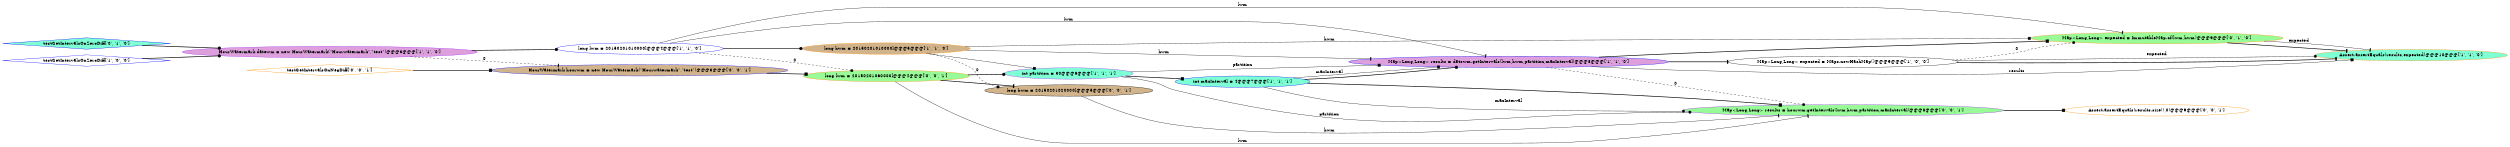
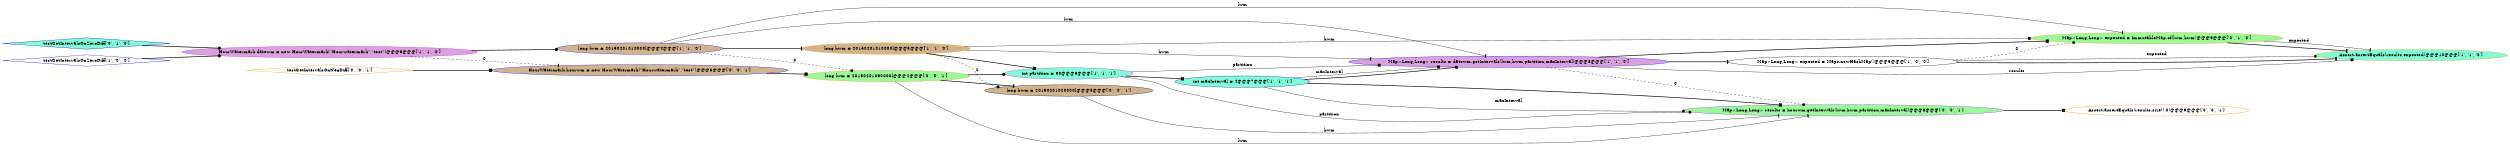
(640, 49) -> (640, 49)
(762, 49) -> (762, 49)
(979, 61) -> (979, 61)
